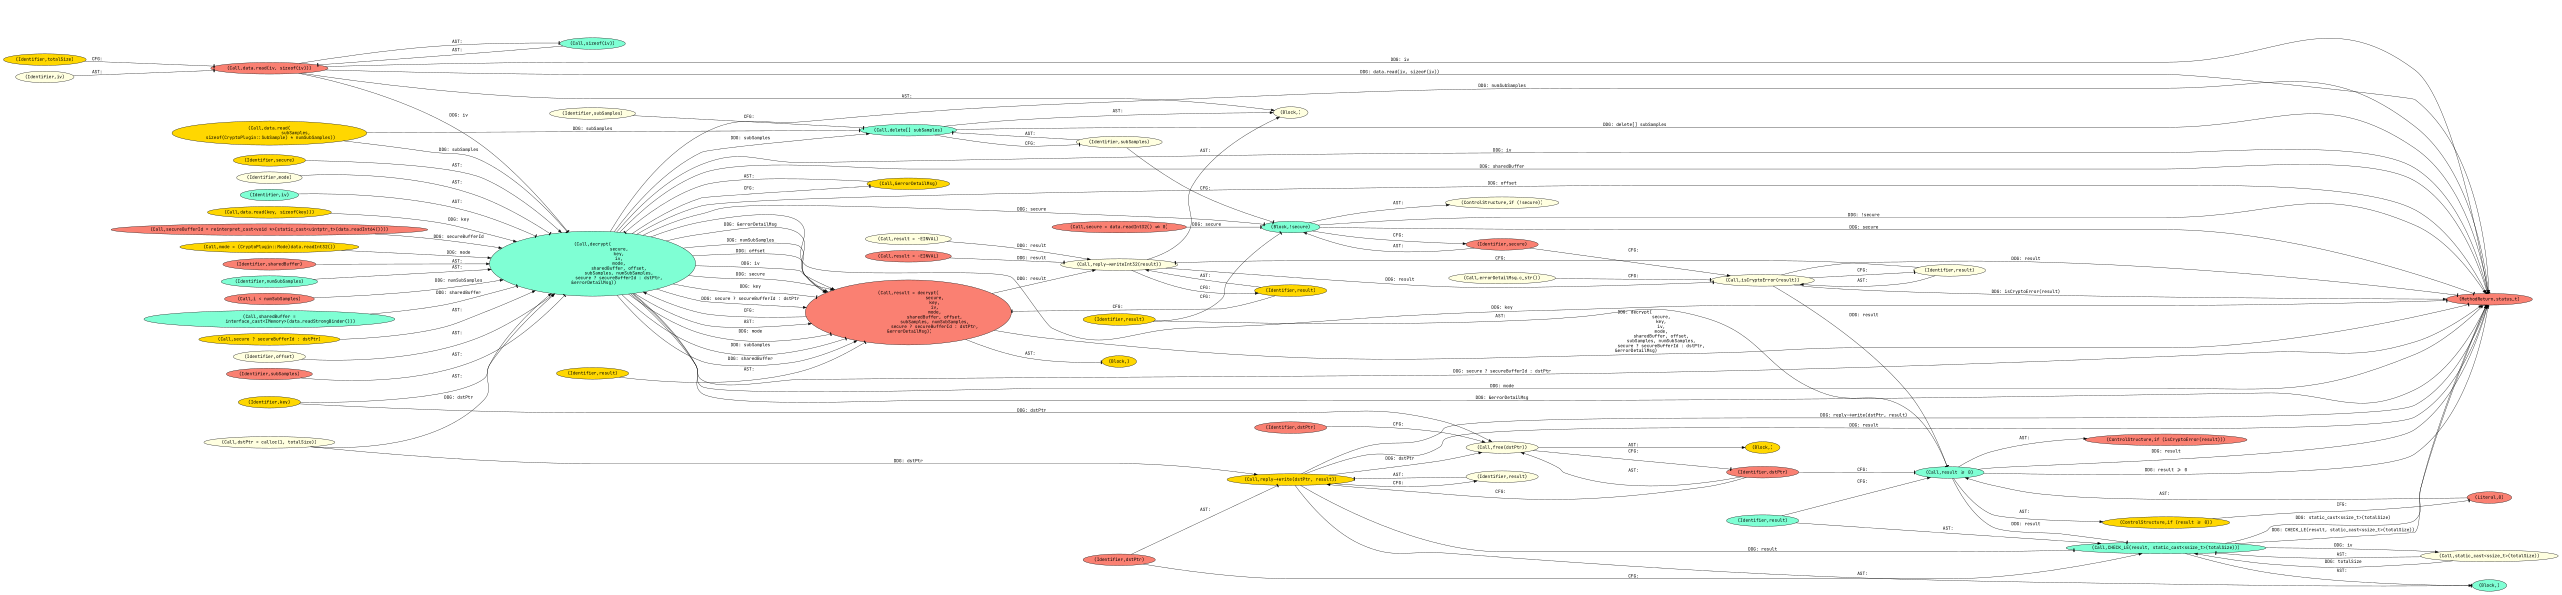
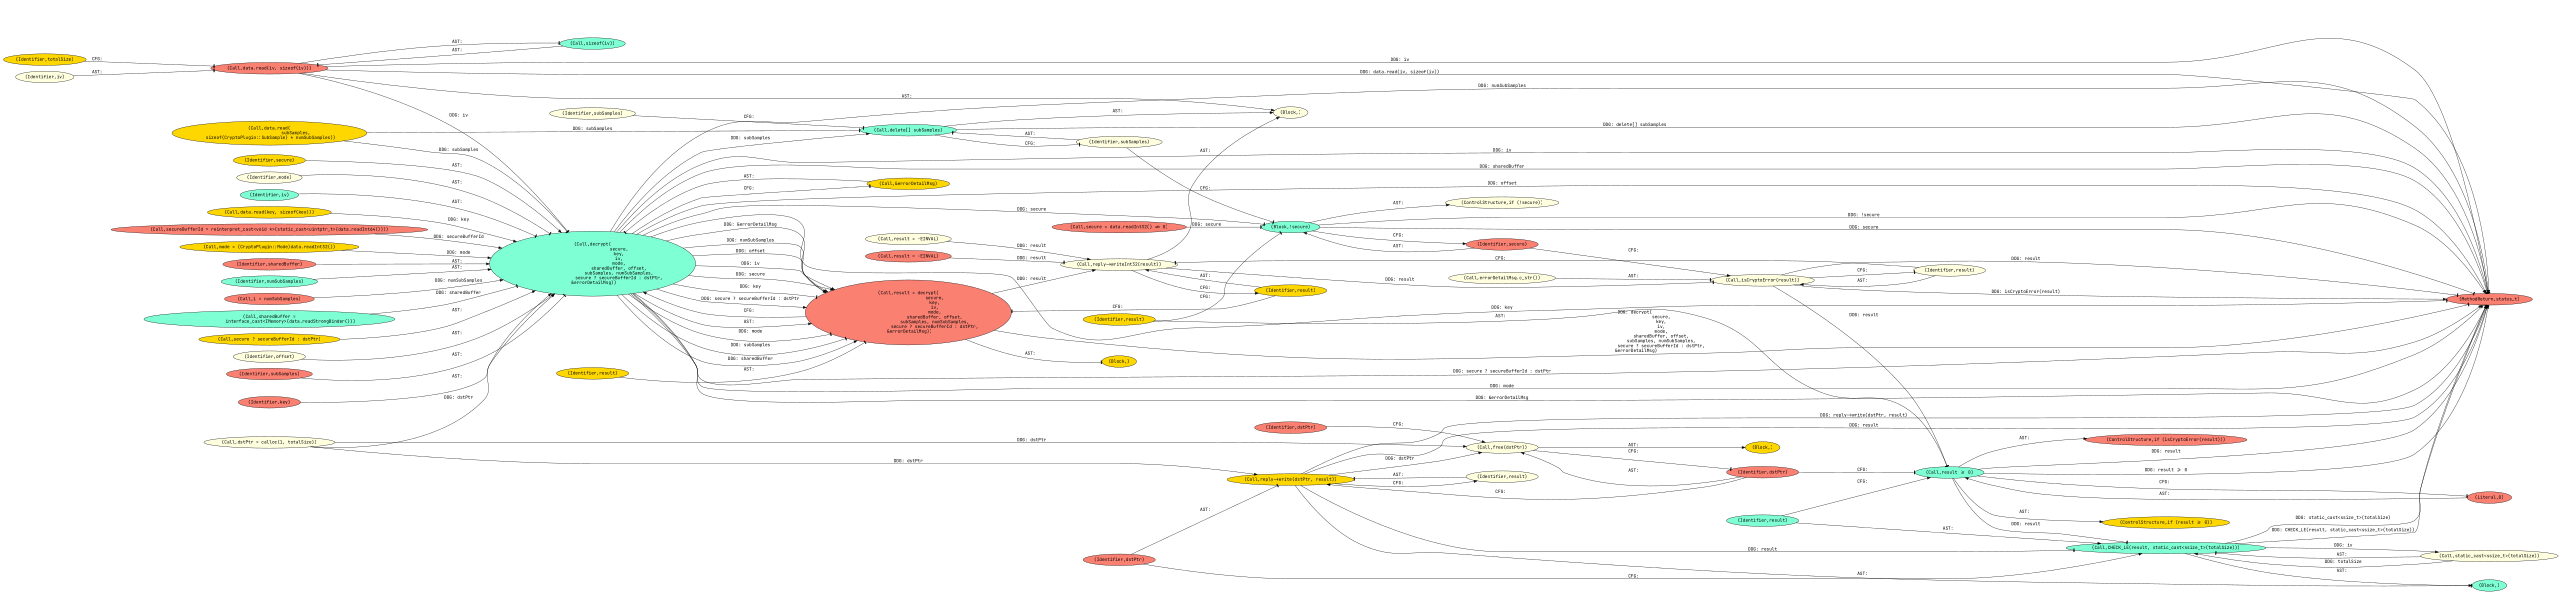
(1635, 276) -> (1635, 276)
(269, 402) -> (269, 402)
(896, 413) -> (899, 442)
(2340, 511) -> (2221, 490)
